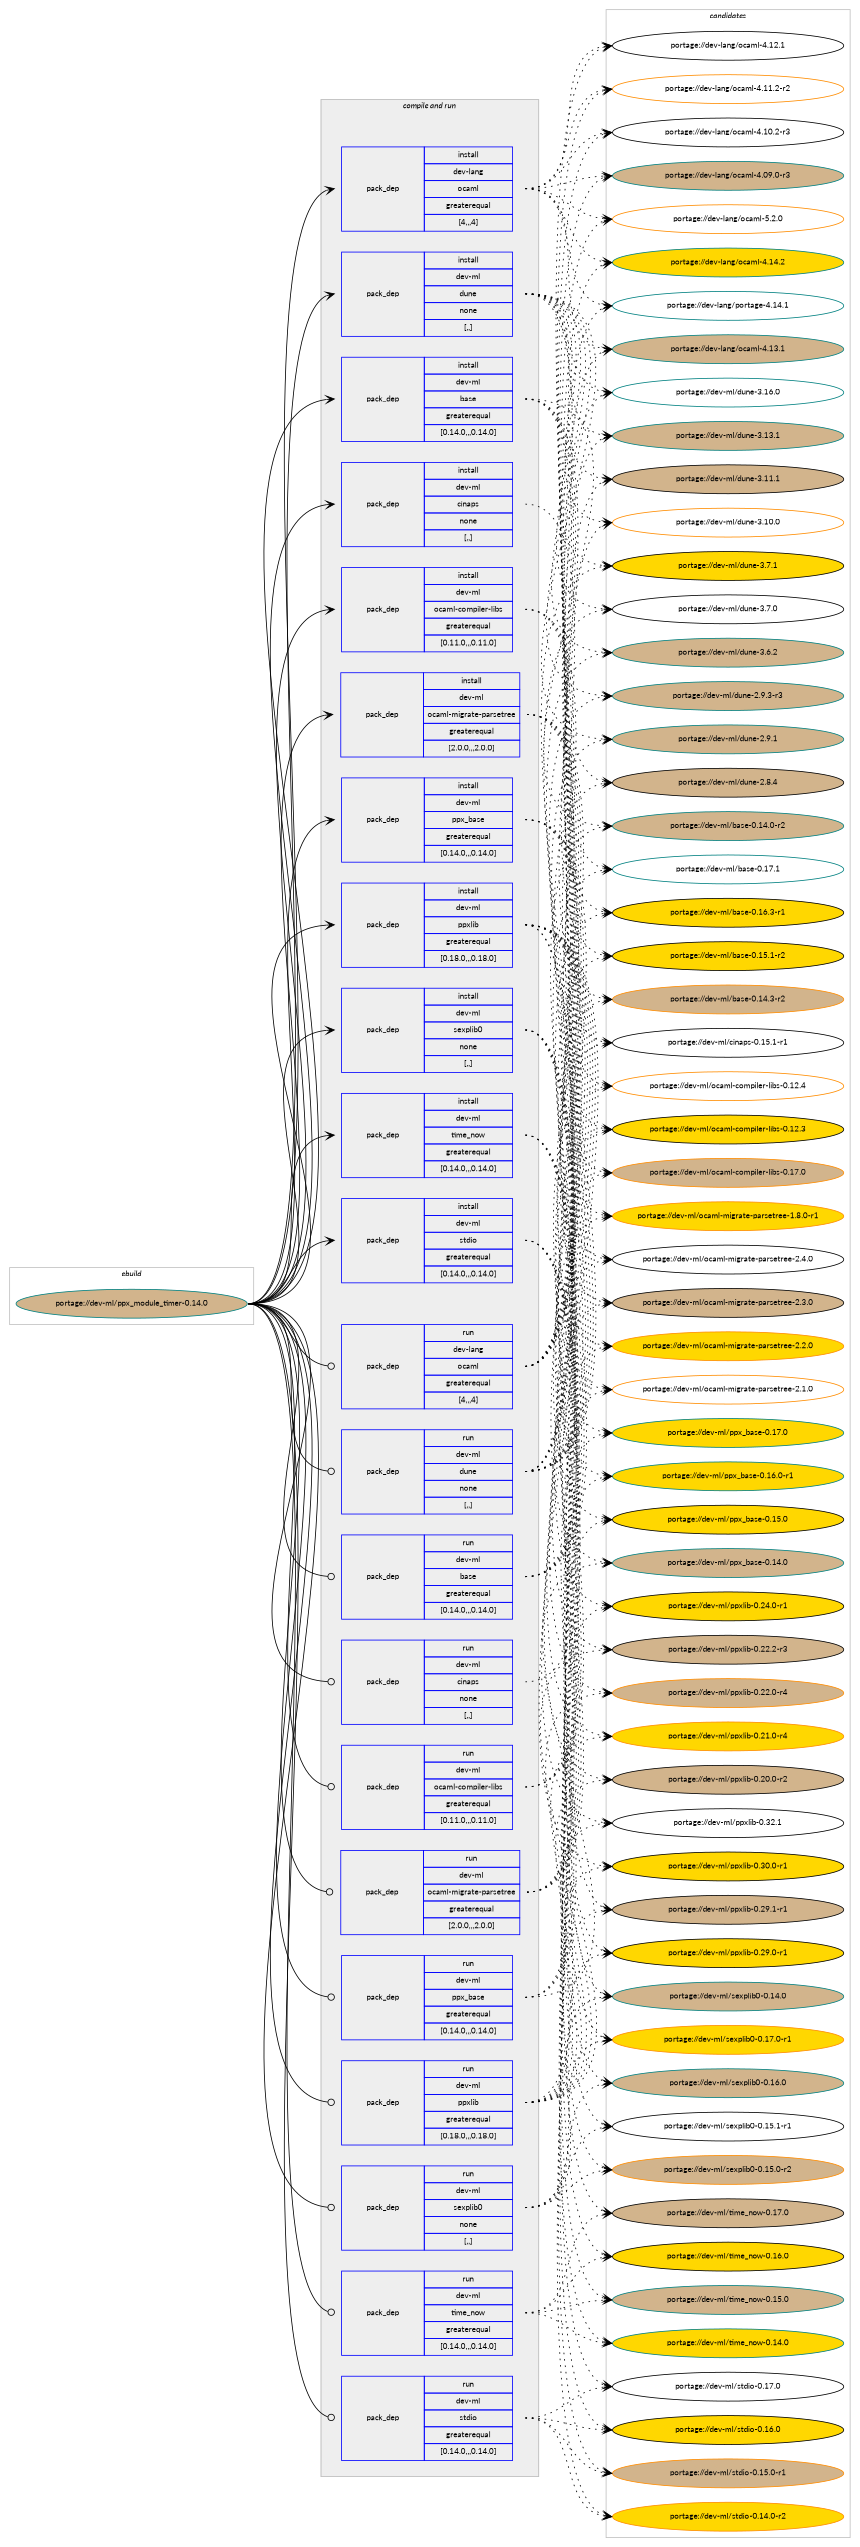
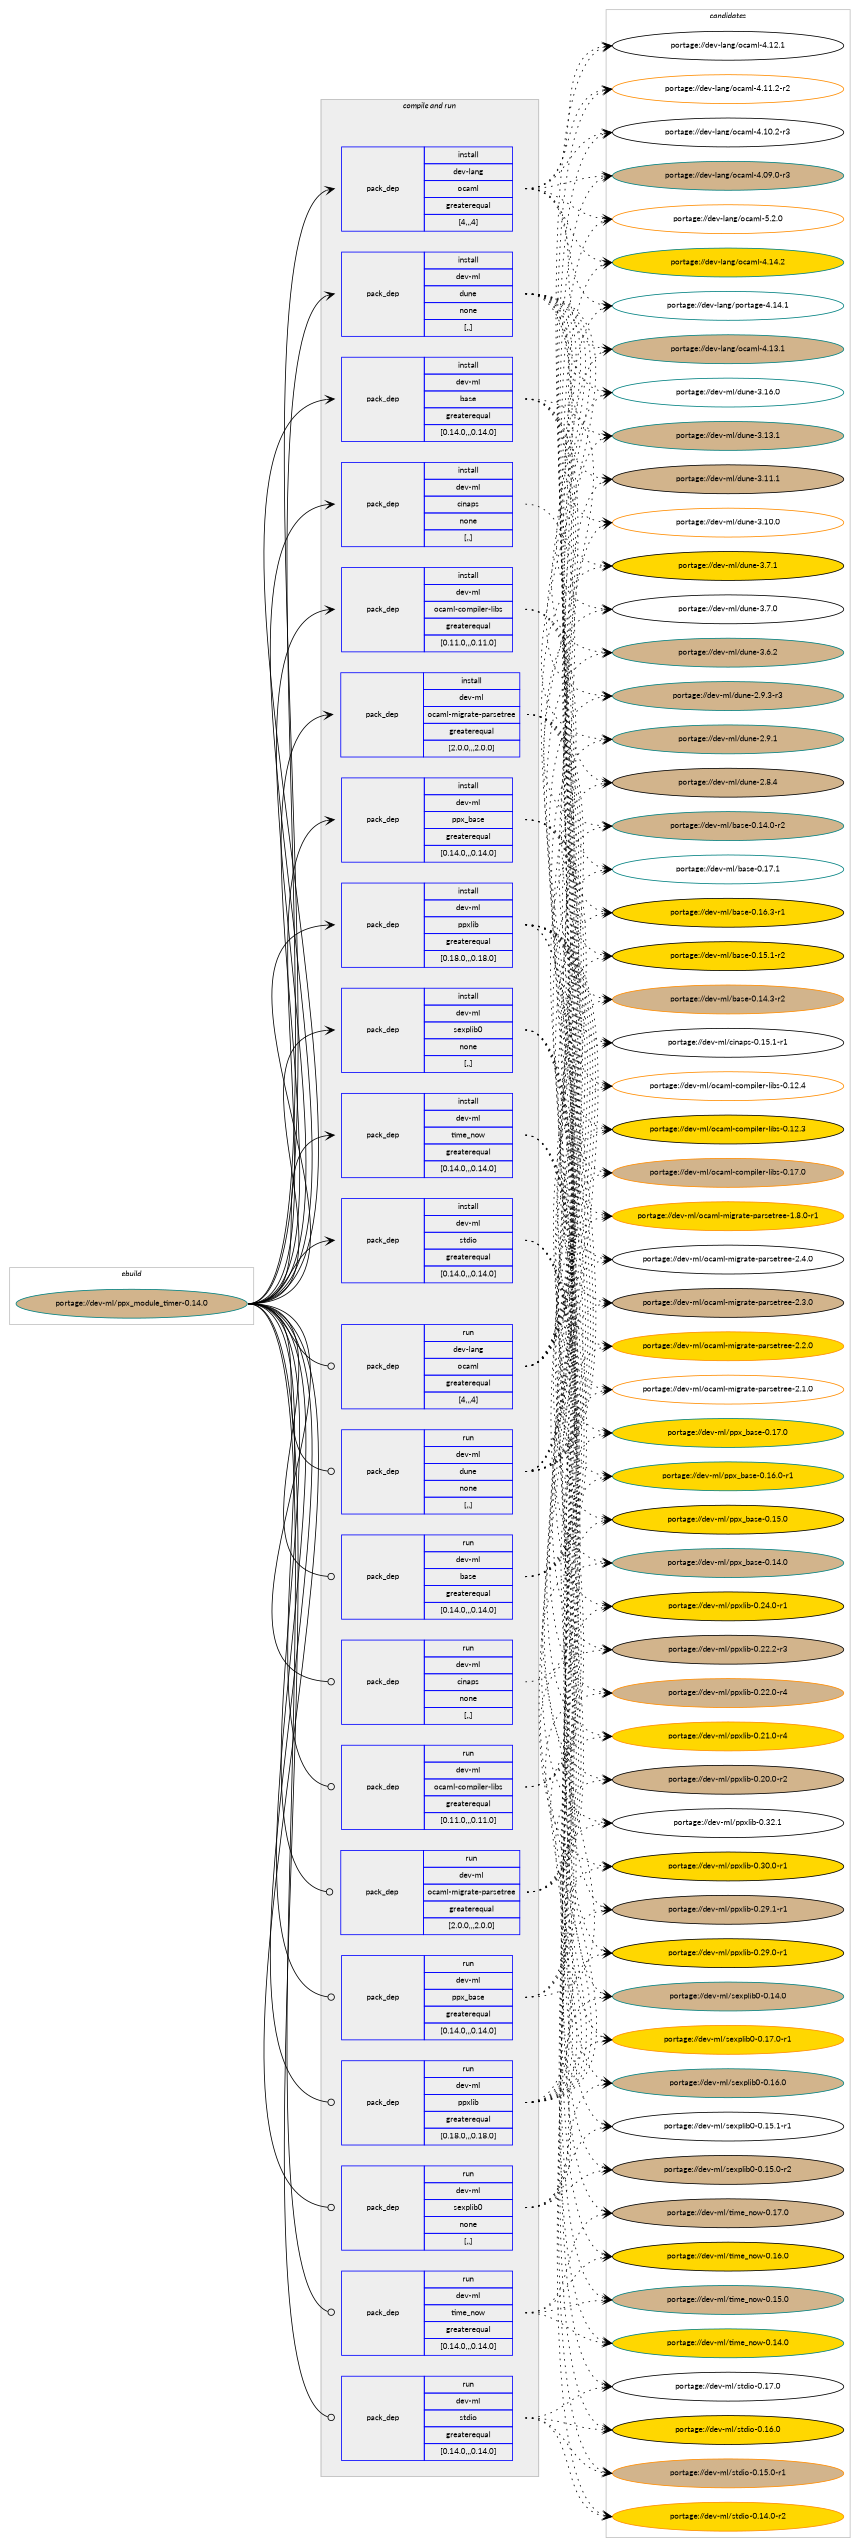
(728, 2170) -> (728, 2170)
